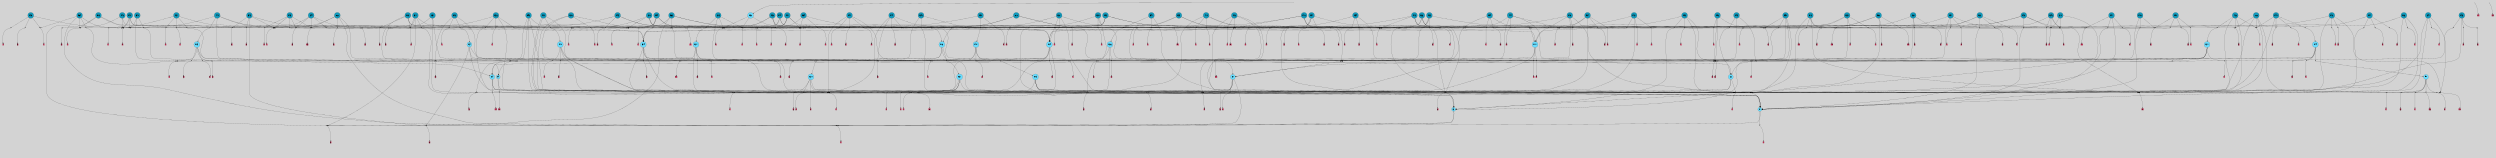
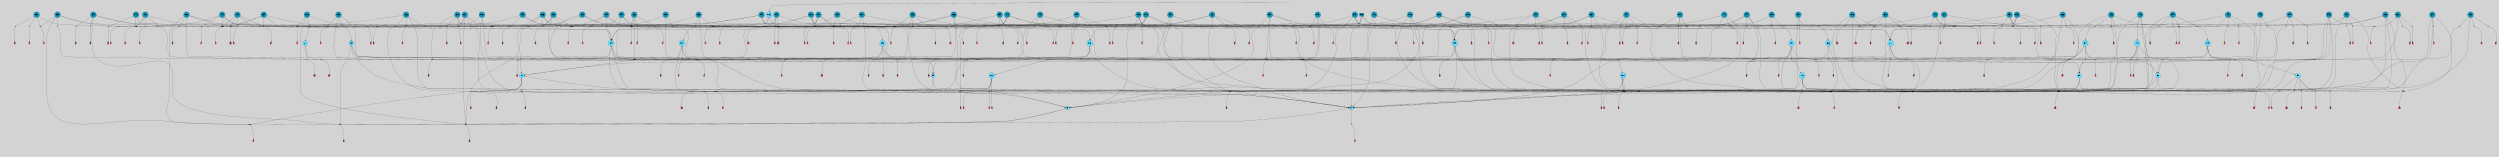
(2024, 15) -> (1362, 15)
none -> (305, 43)
